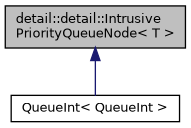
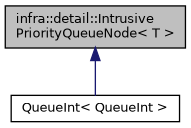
(95, 27) -> (95, 27)
